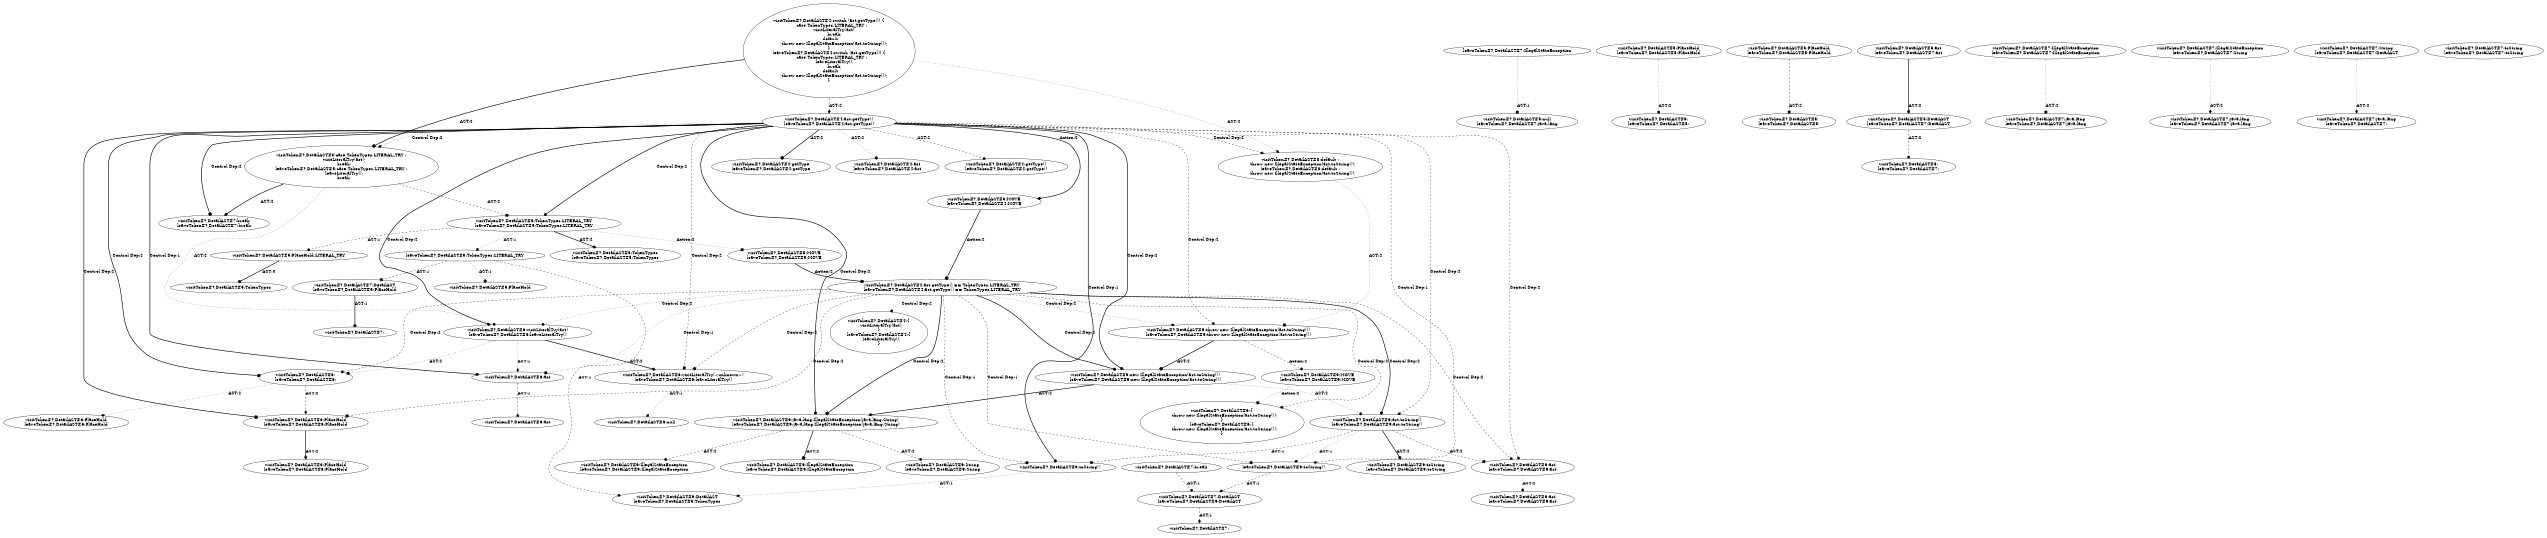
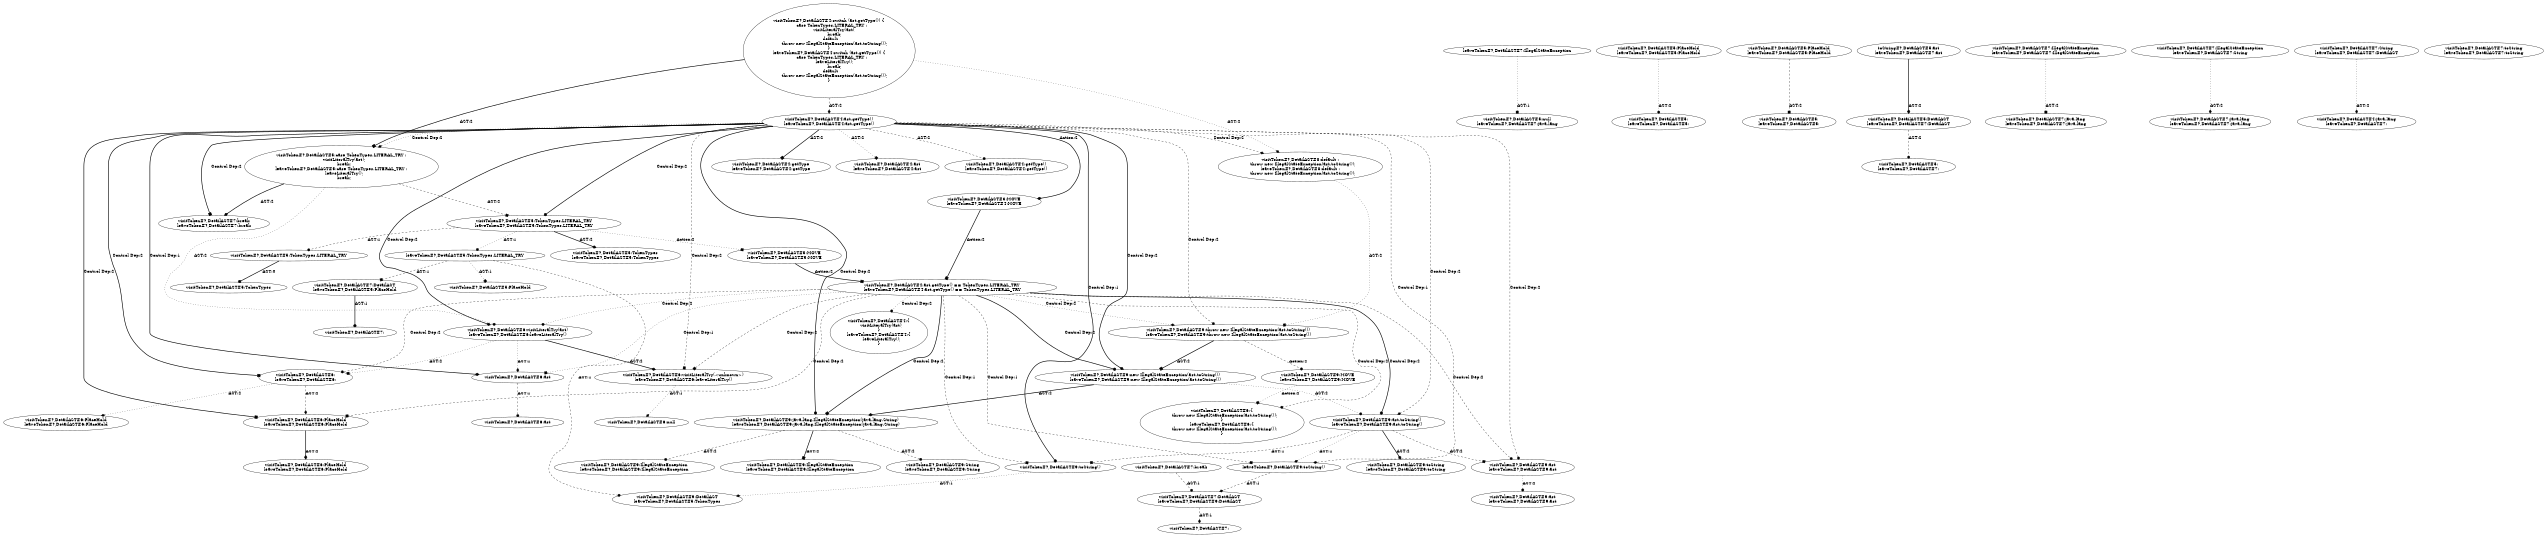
(1909, 51) -> (1909, 51)
(2357, 122) -> (2357, 122)
(289, 256) -> (289, 256)
